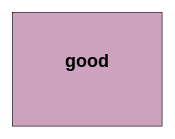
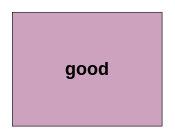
(87, 60) -> (87, 69)
